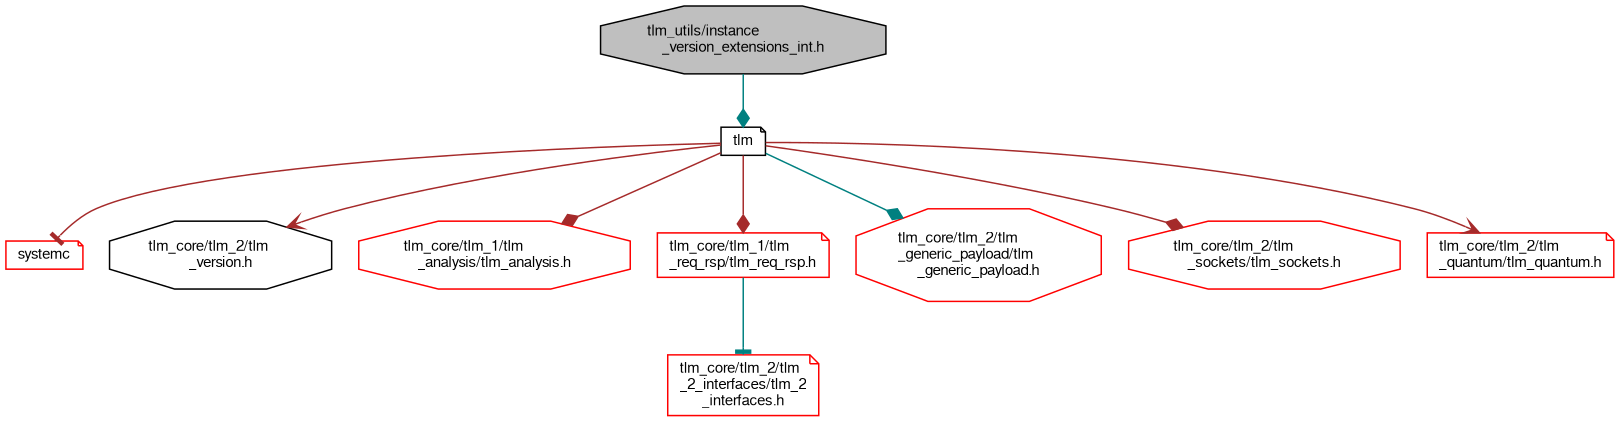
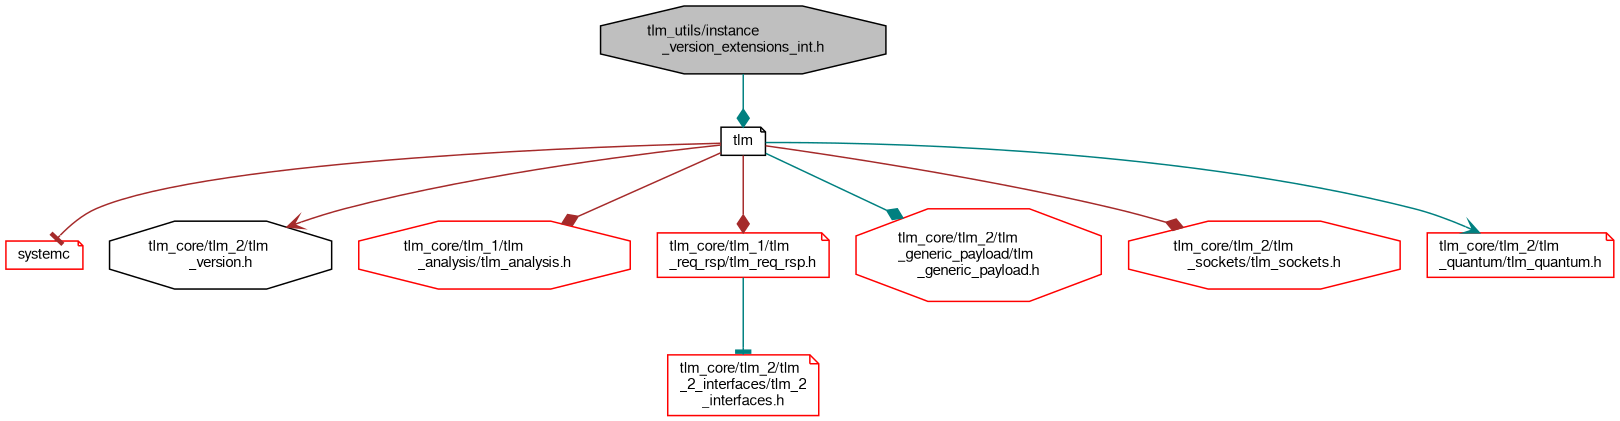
(1119, 160) -> (1119, 160)
